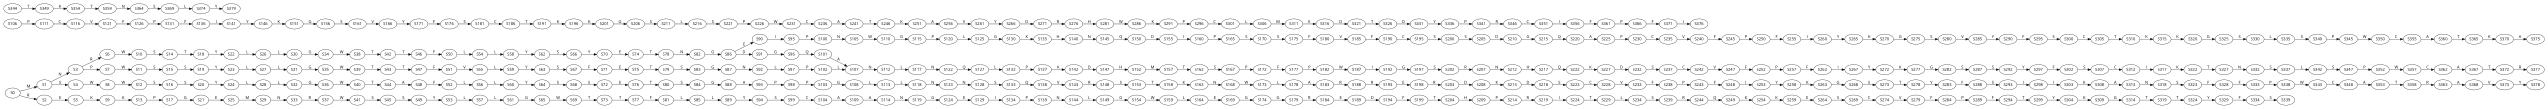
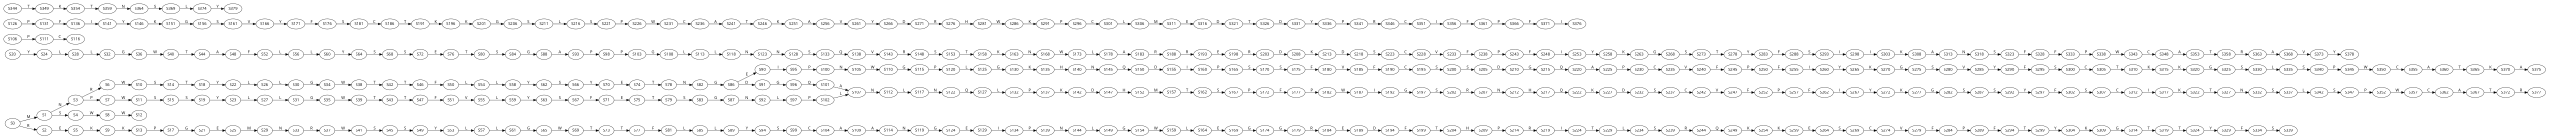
(107, 24) -> none
(170, 85) -> none
